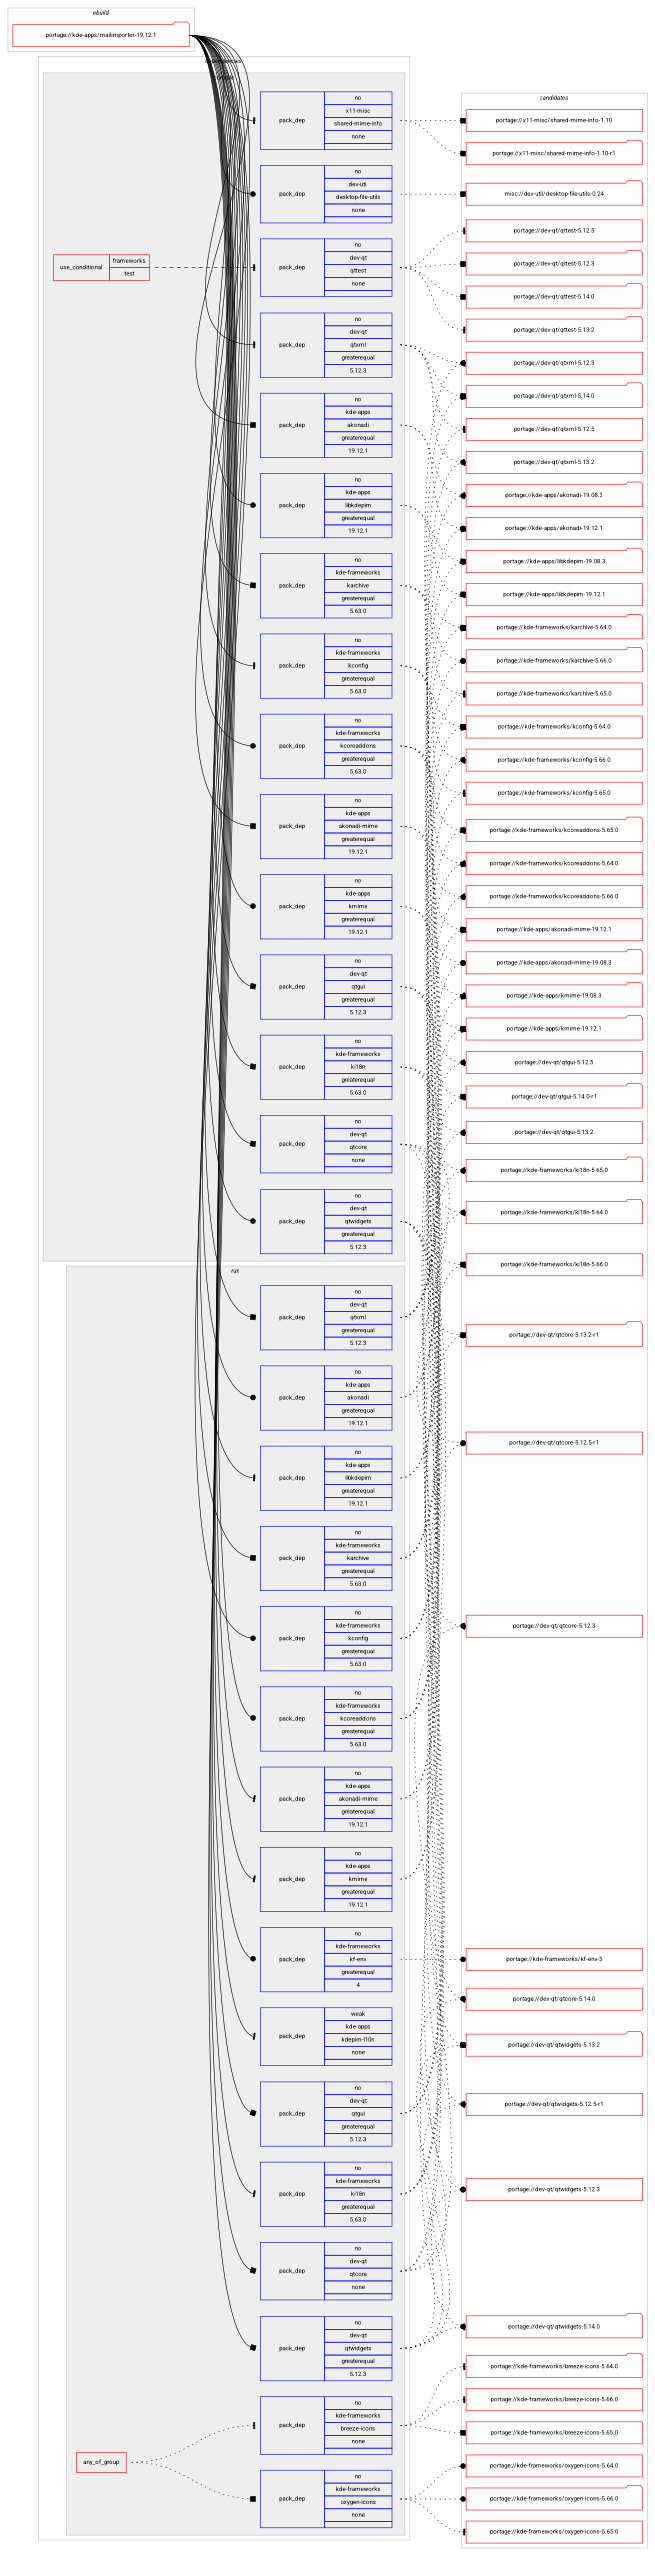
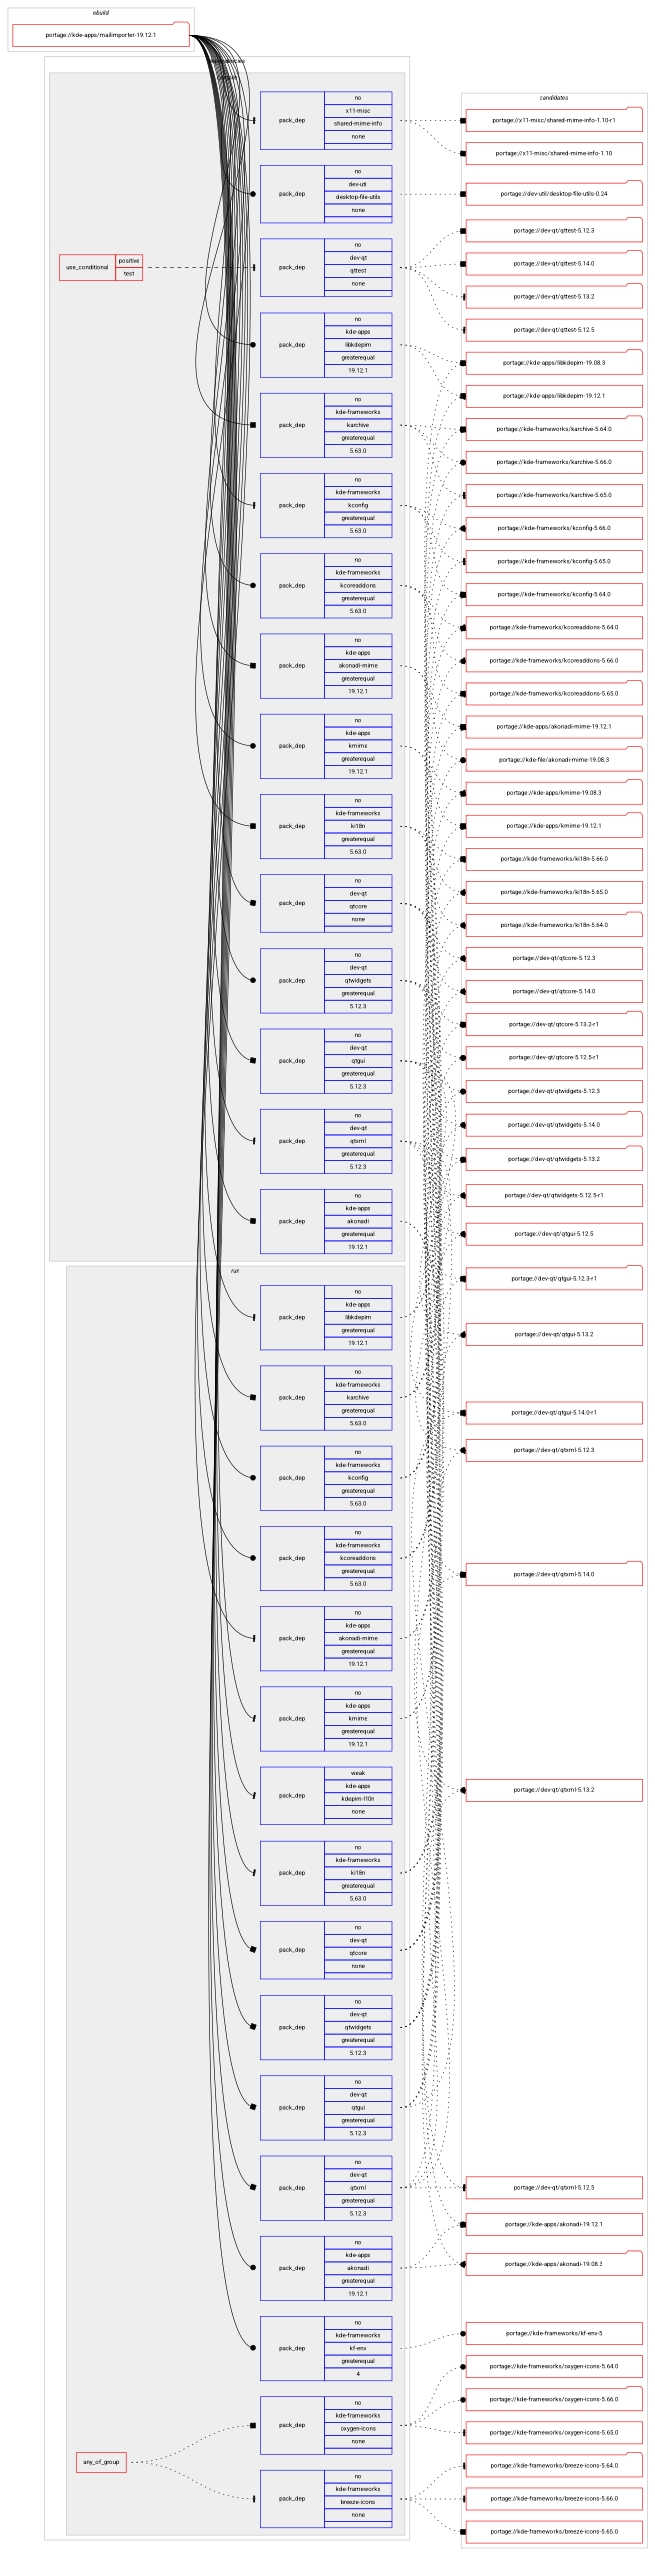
(554, 194) -> (554, 194)
(130, 261) -> (129, 261)
(554, 661) -> (554, 462)
(554, 963) -> (554, 760)
(554, 1097) -> (554, 1413)
(554, 1170) -> (554, 892)
none -> (554, 1279)
